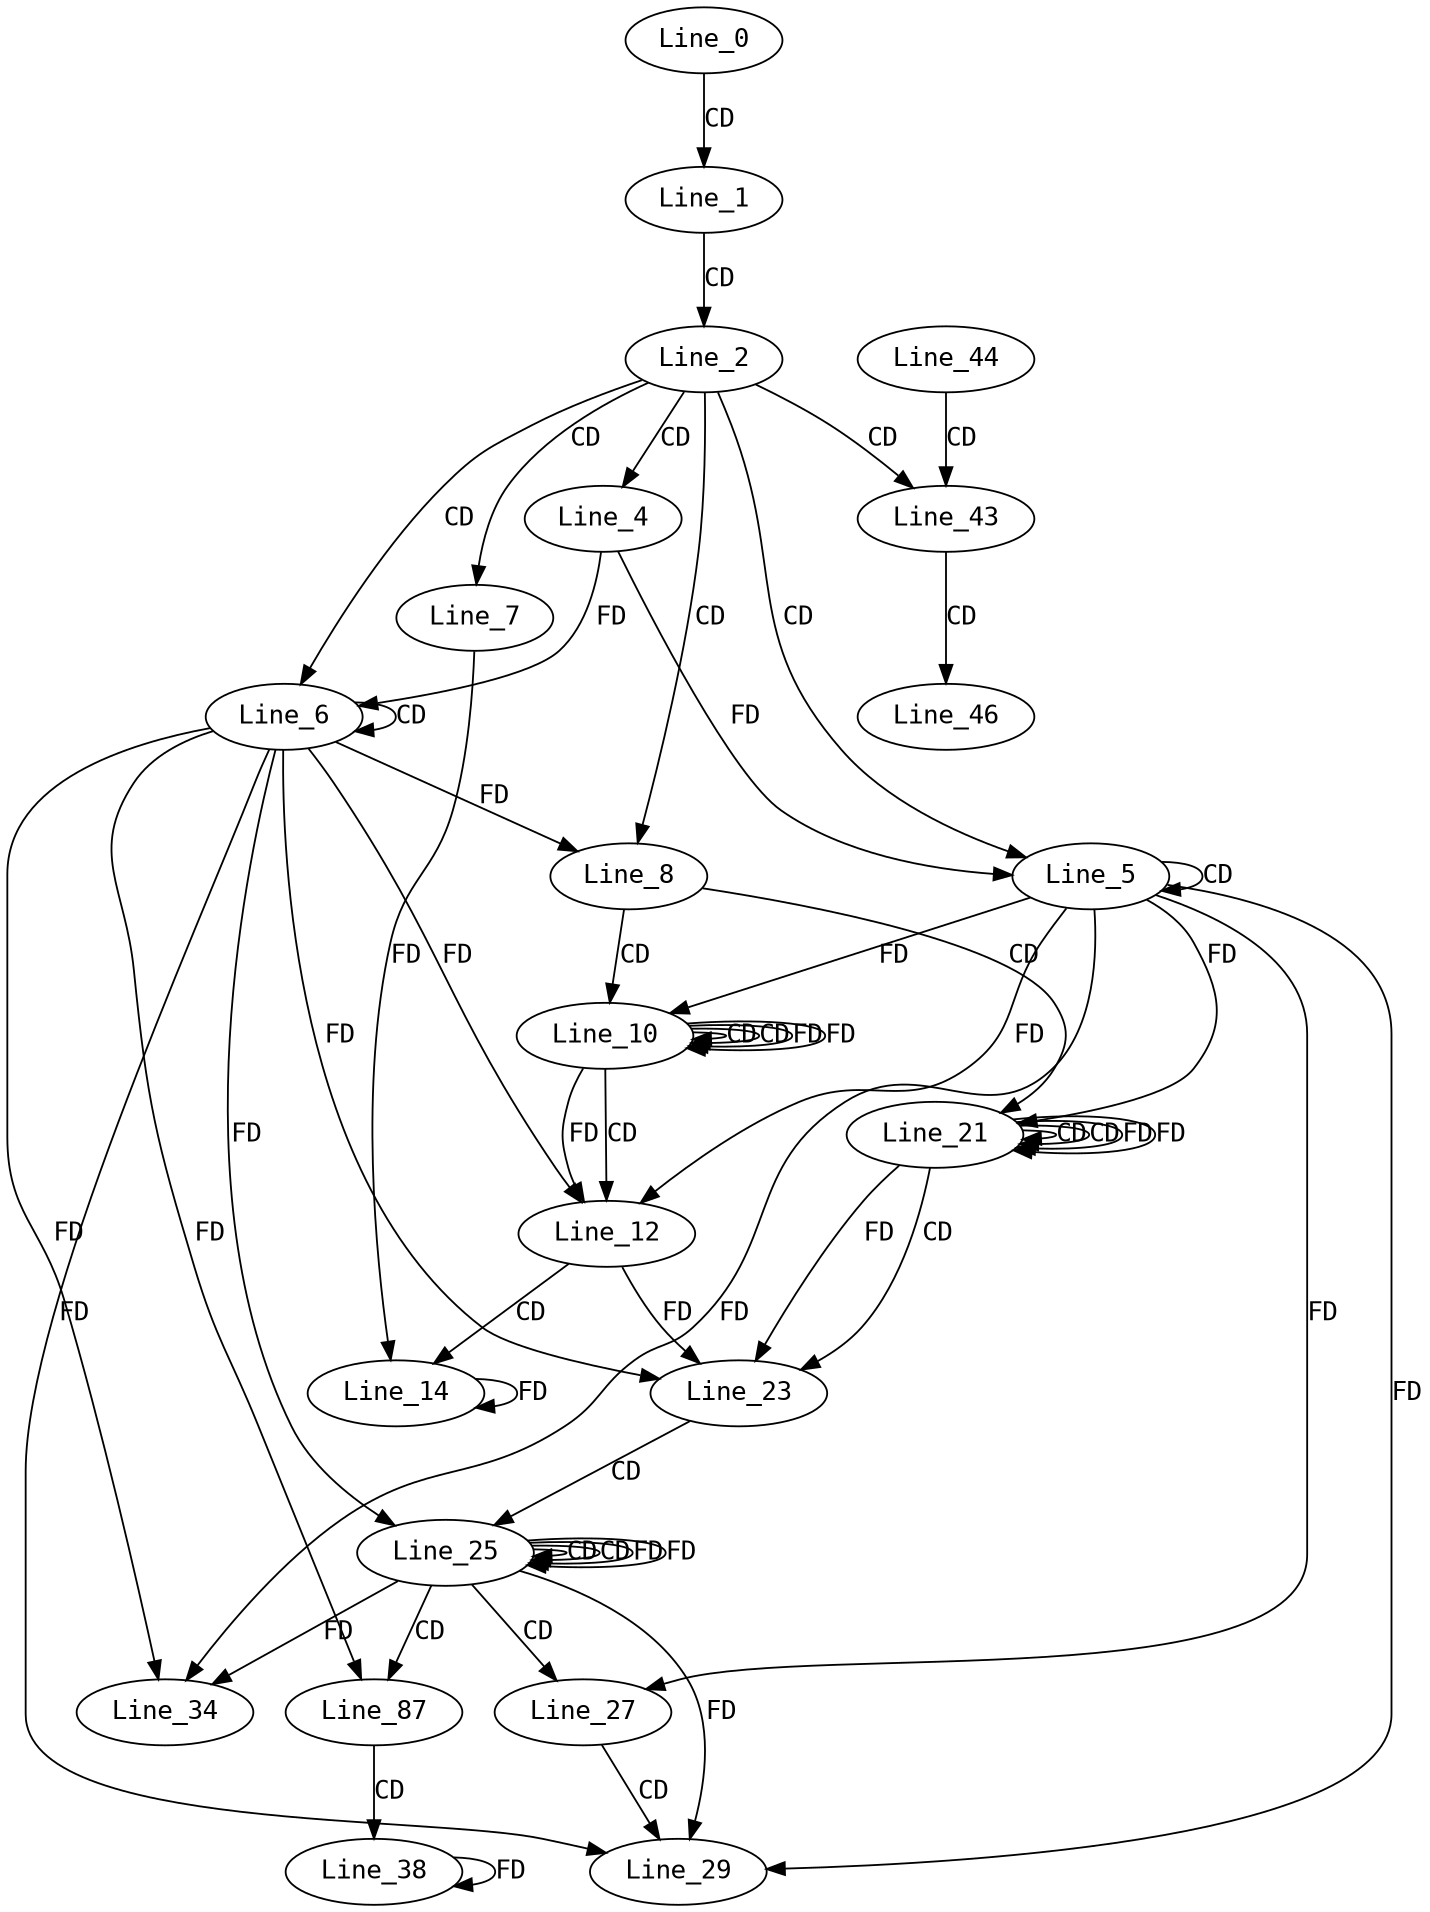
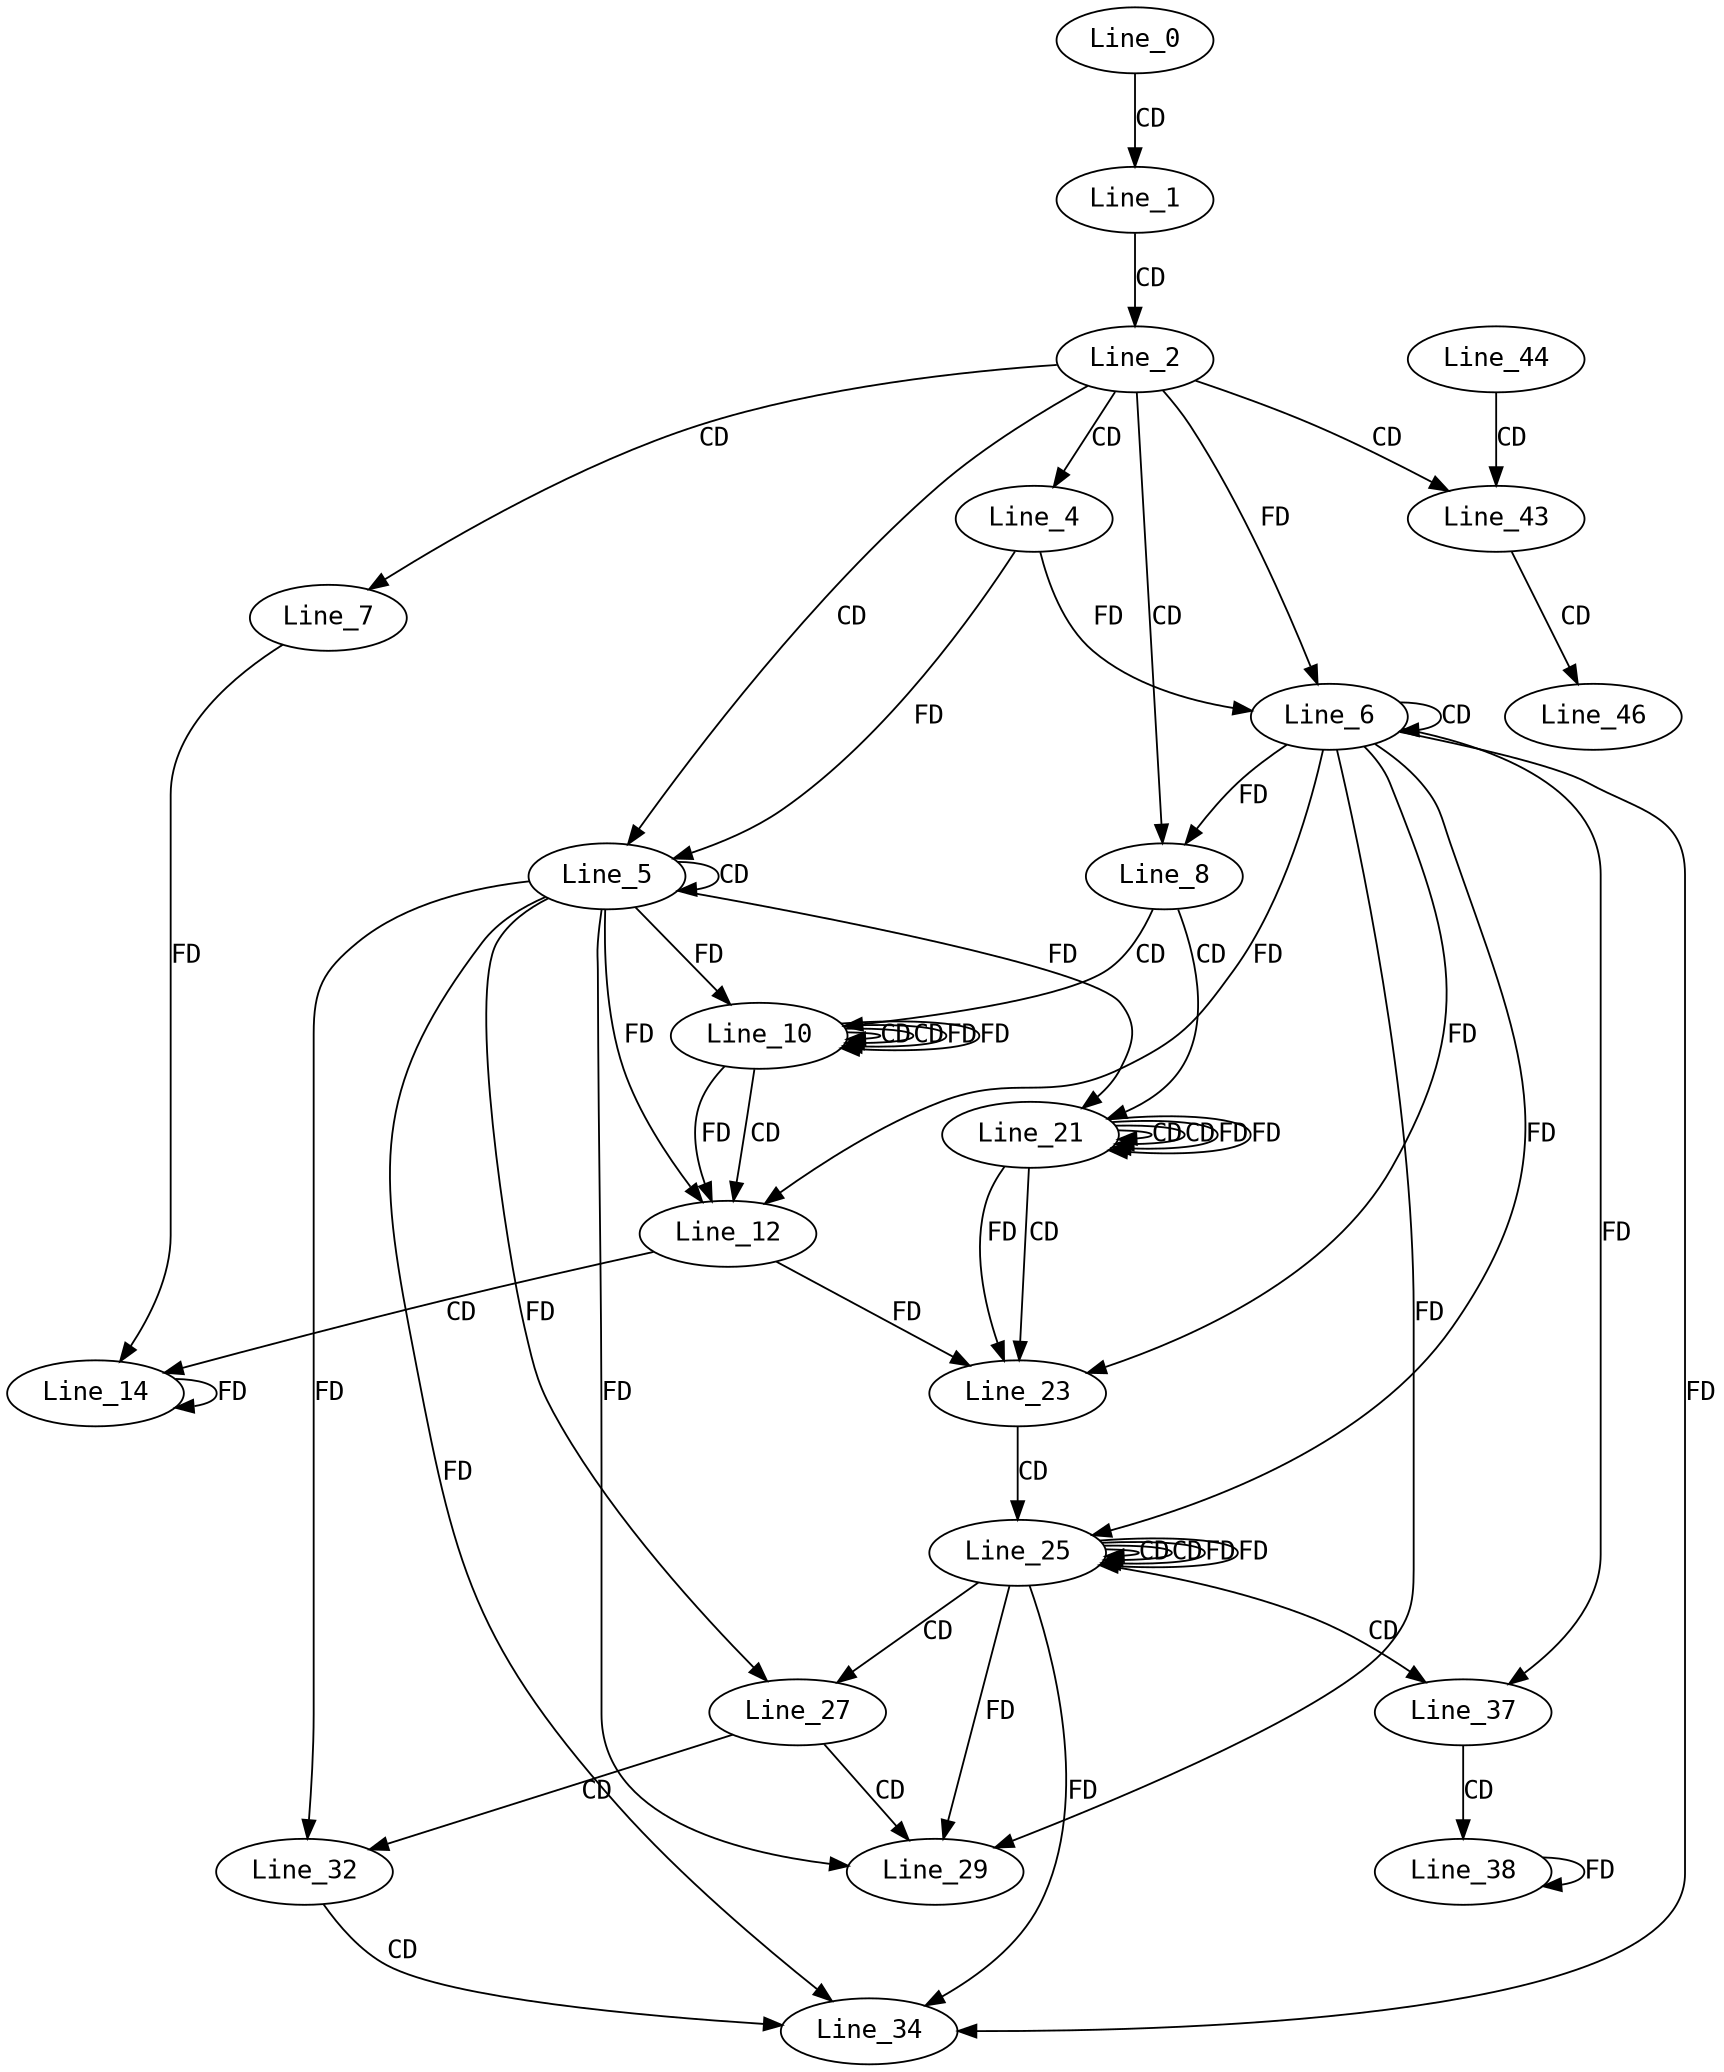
(459, 519) -> (1275, 519)
(374, 1712) -> (1463, 1712)
none -> (305, 1872)
